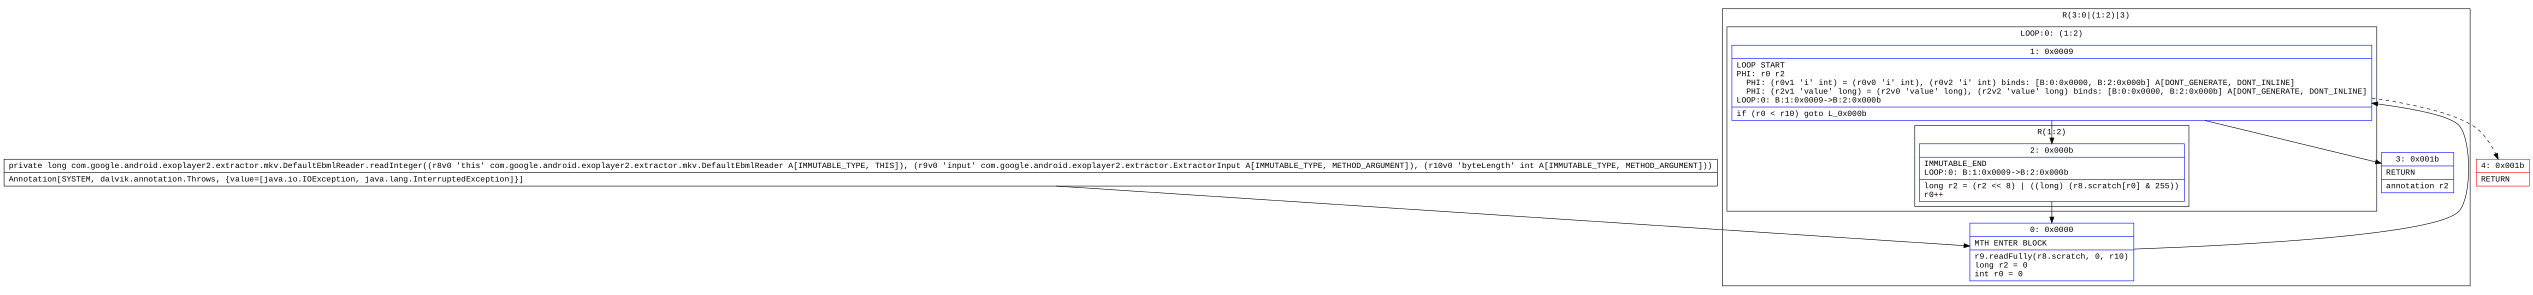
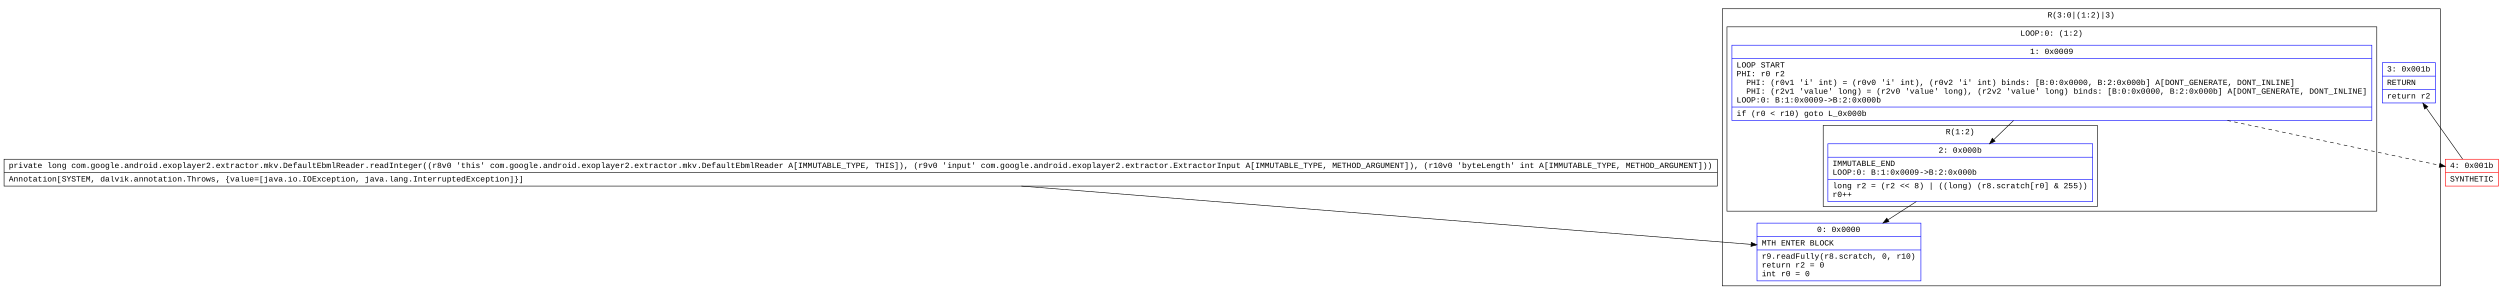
(2290, 141) -> (2444, 134)
(2496, 179) -> (2472, 179)
(2418, 186) -> (2409, 96)
(2385, 231) -> none
(2001, 265) -> (1793, 265)
